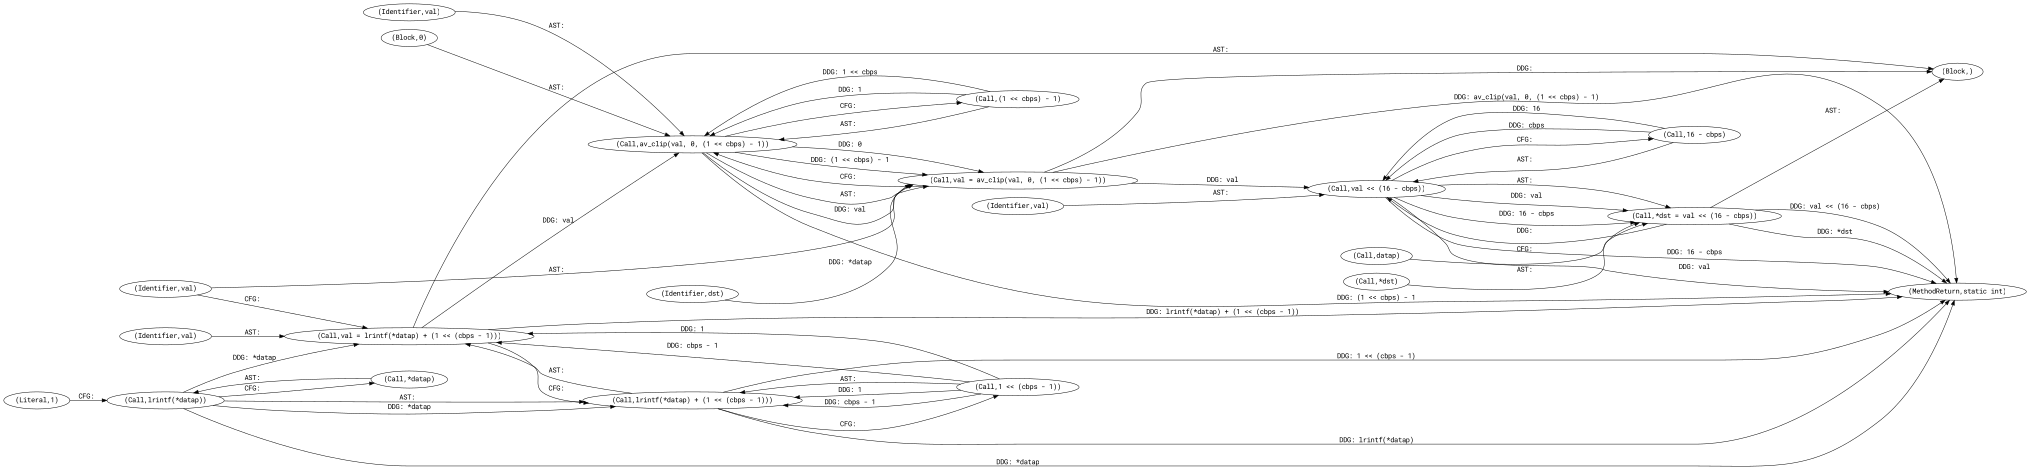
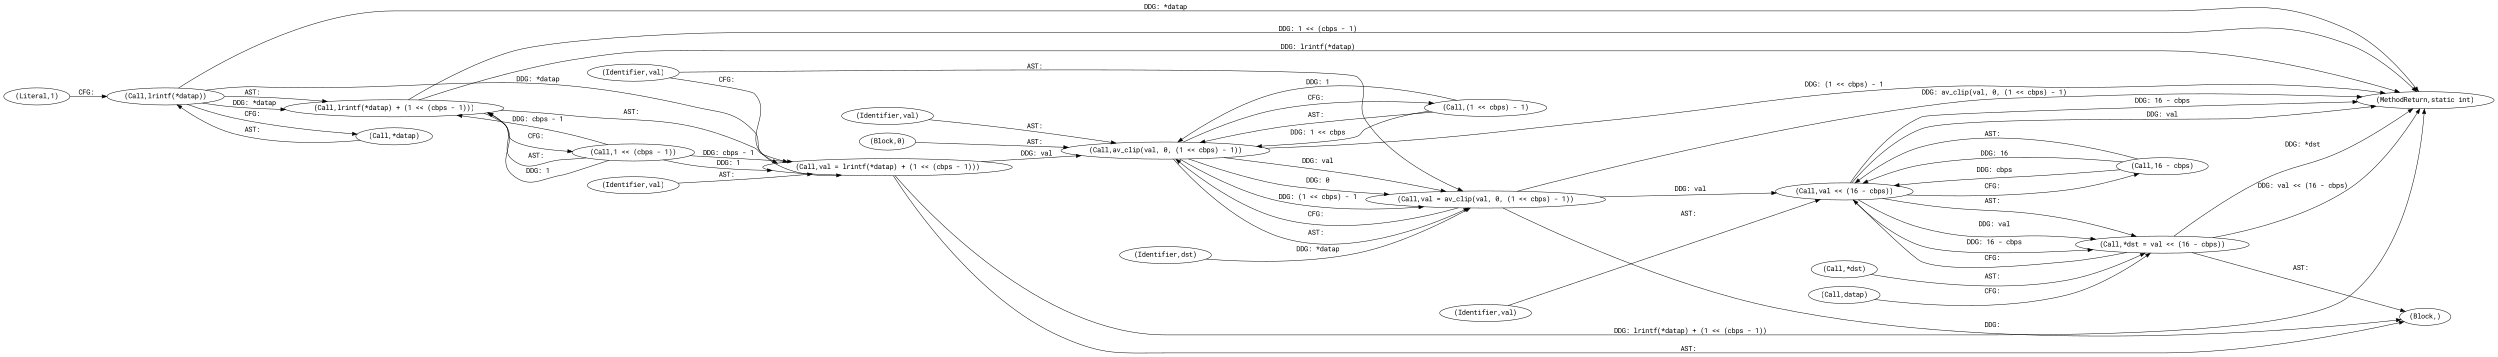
(1527, 231) -> (1994, 258)
(538, 375) -> none
